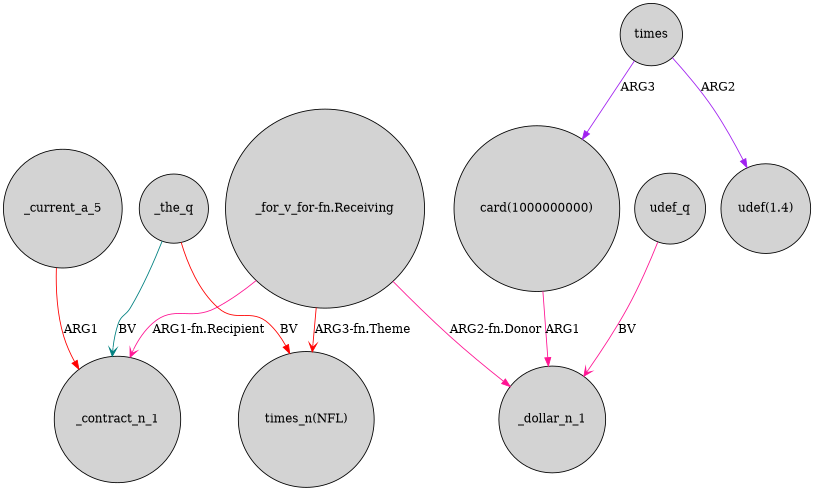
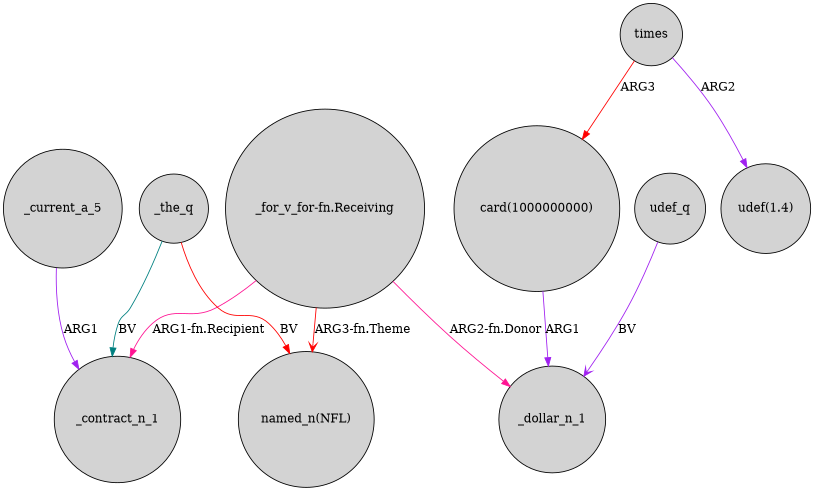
(611, 97) -> (611, 97)
(138, 295) -> (138, 295)
(627, 308) -> (627, 308)
(192, 314) -> (192, 314)
(59, 316) -> (59, 316)
(545, 324) -> (545, 324)
(306, 419) -> (306, 419)
